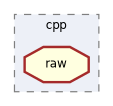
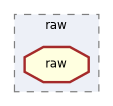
(57, 26) -> (57, 26)
